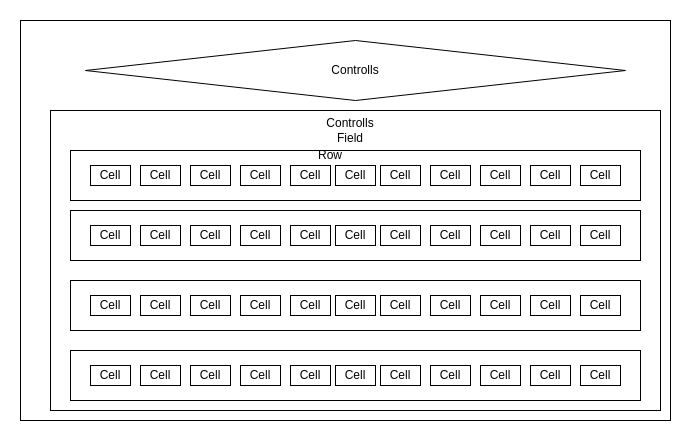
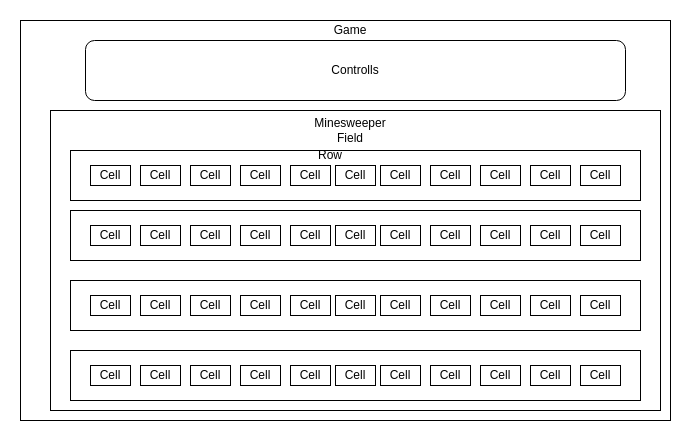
none -> (351, 31)
(356, 71) -> (356, 71)
(351, 131) -> (351, 131)
